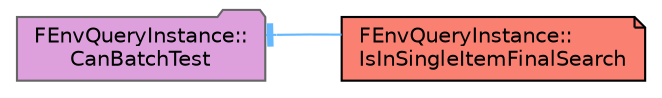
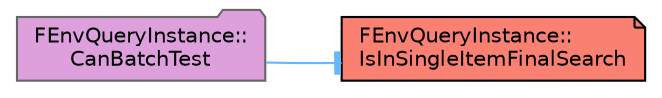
(309, 34) -> (298, 63)
